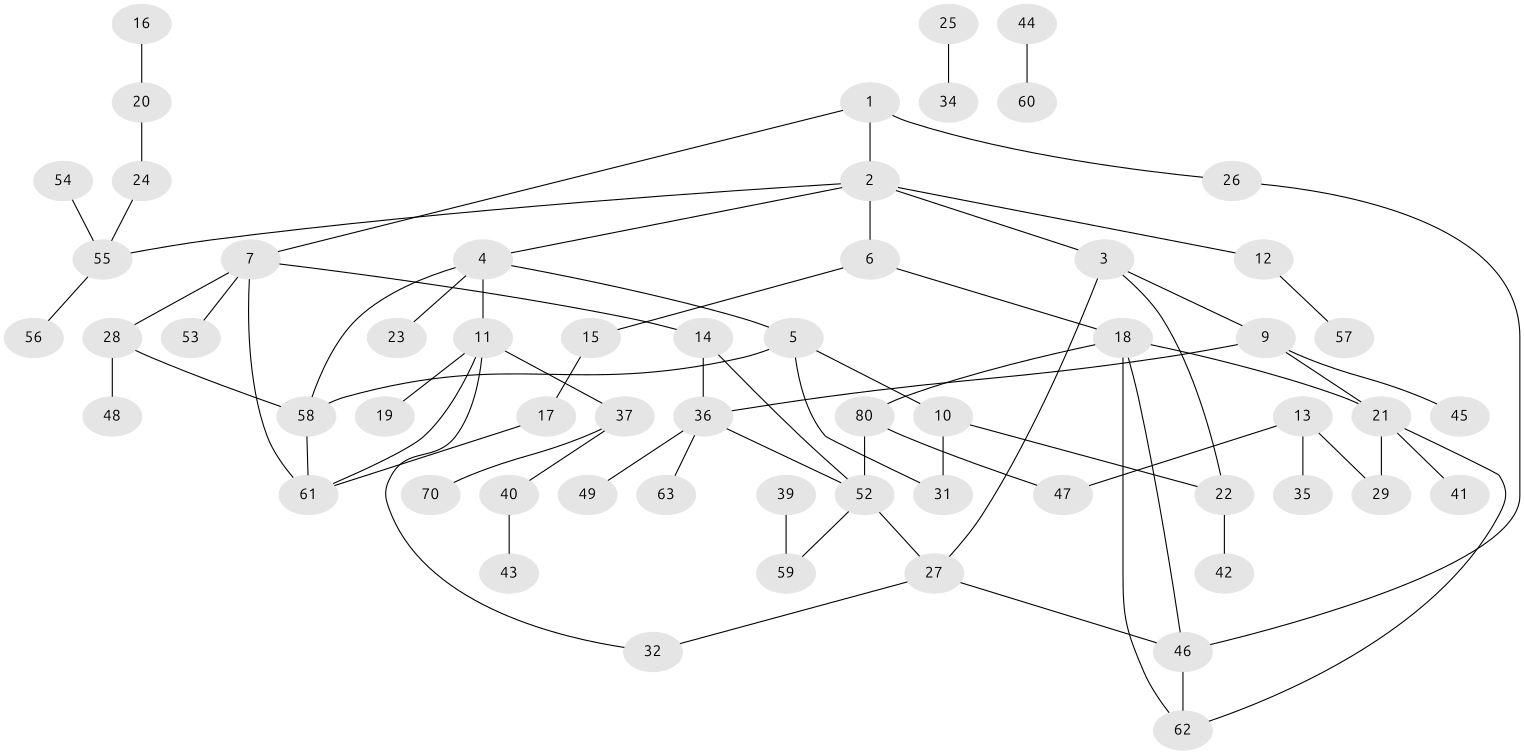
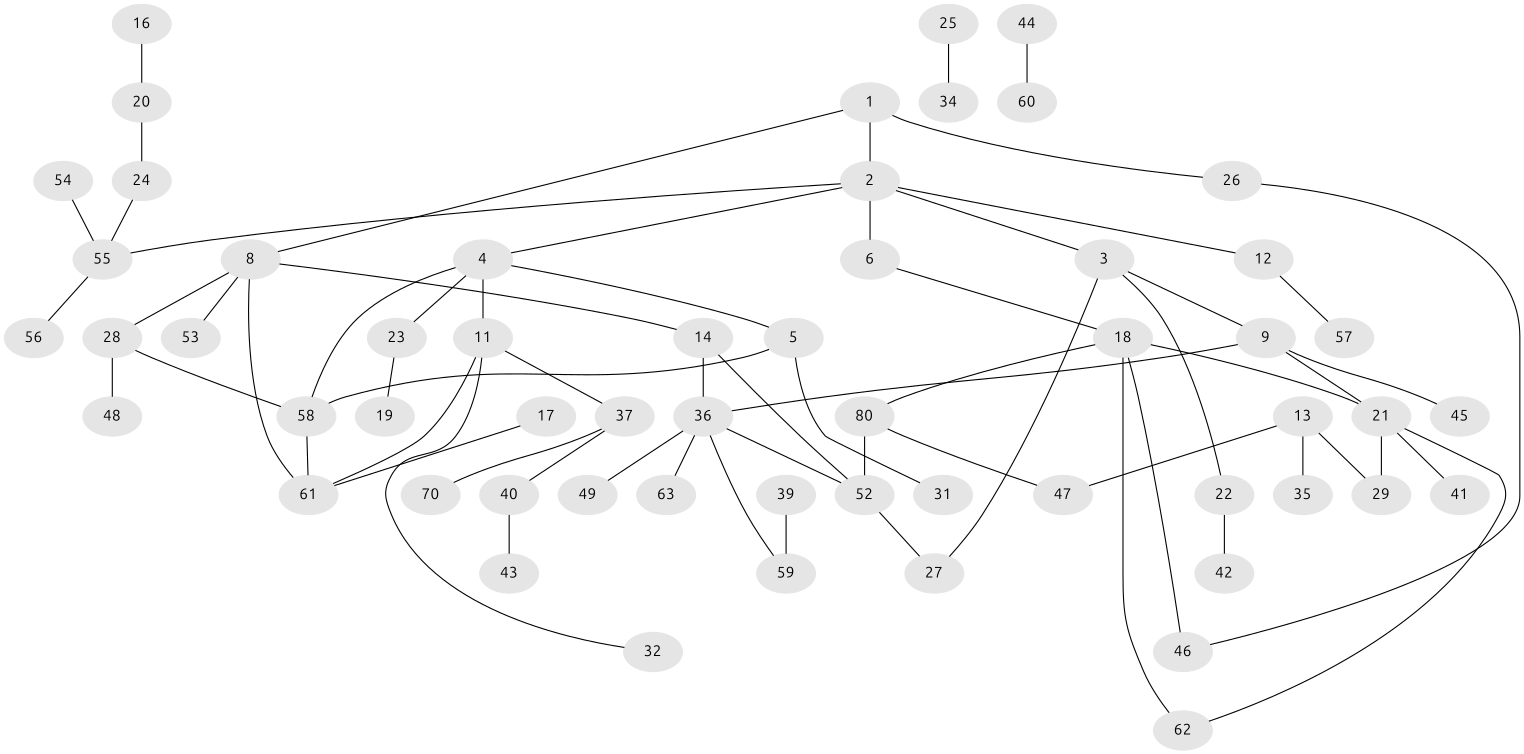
(251, 259) -> (251, 259)
(591, 338) -> none
(442, 371) -> (391, 377)
(943, 416) -> none
(825, 534) -> (738, 498)
(794, 613) -> none
(1059, 613) -> none
(1183, 691) -> none
